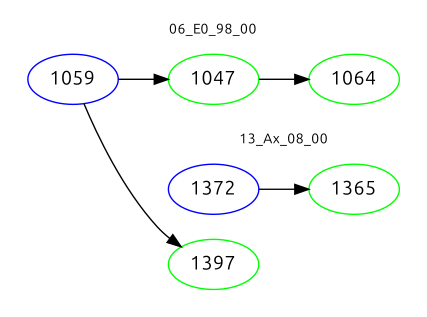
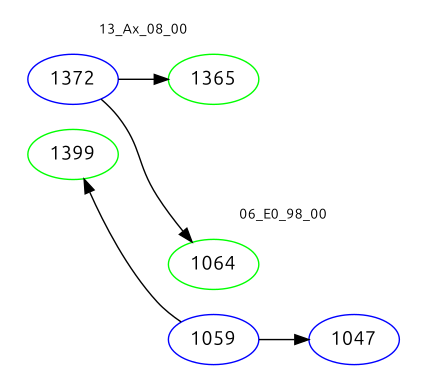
(214, 79) -> (354, 340)
(277, 79) -> (142, 165)
(214, 264) -> (73, 154)
